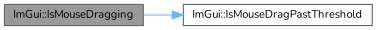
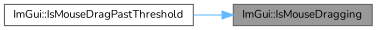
(158, 15) -> (208, 15)
